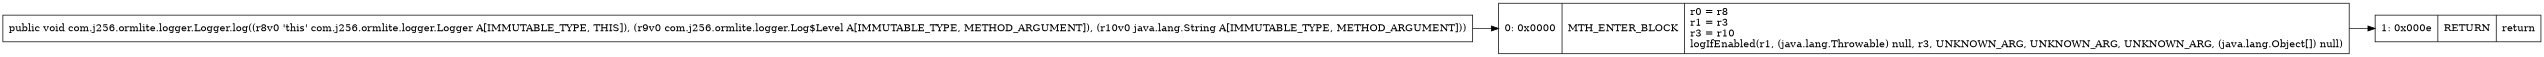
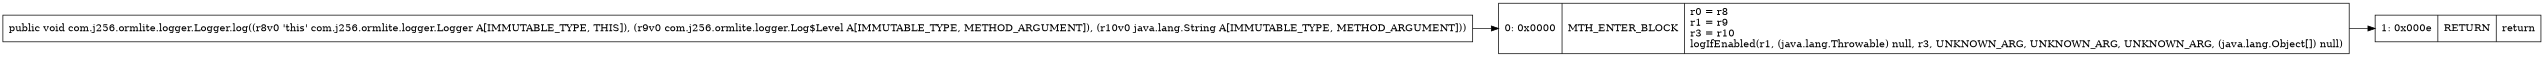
(1709, 23) -> (1709, 23)
